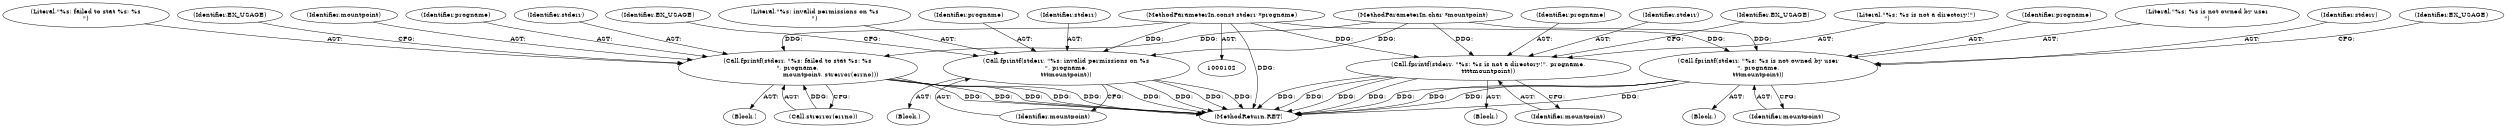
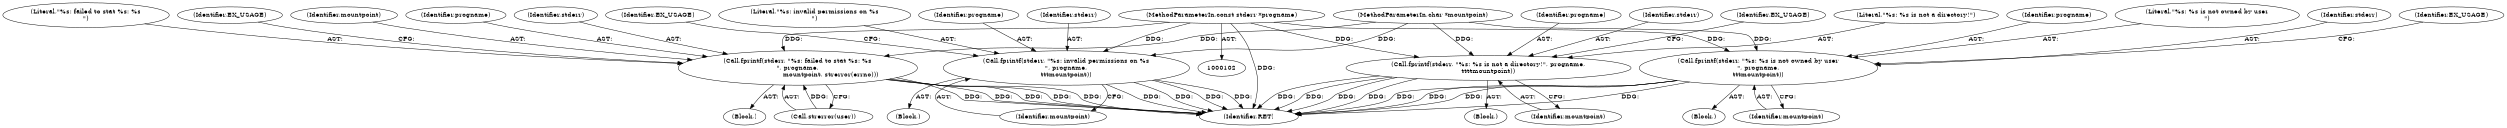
(823, 117) -> (823, 117)
(1249, 117) -> (1249, 117)
